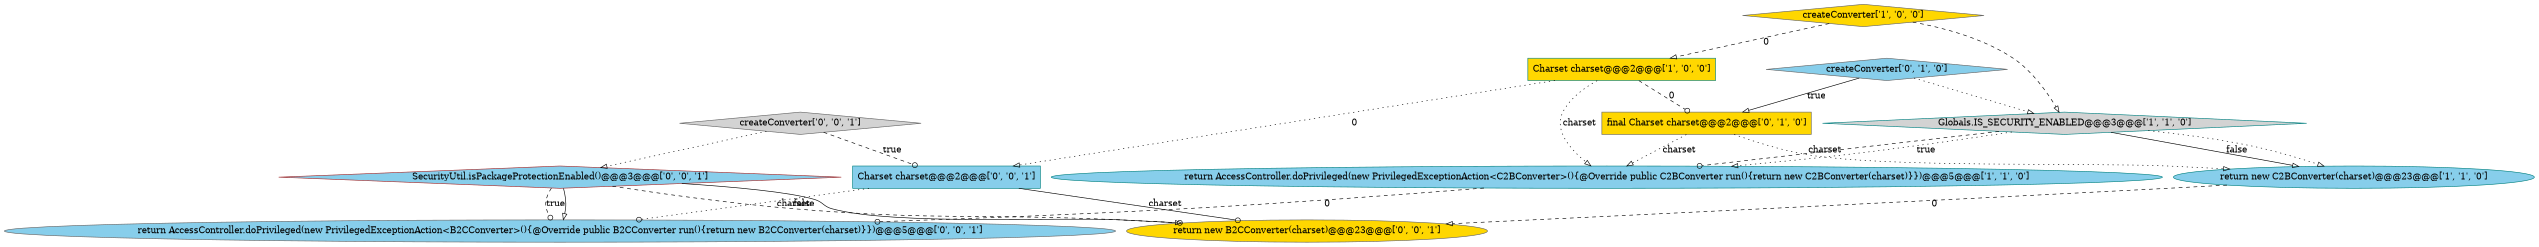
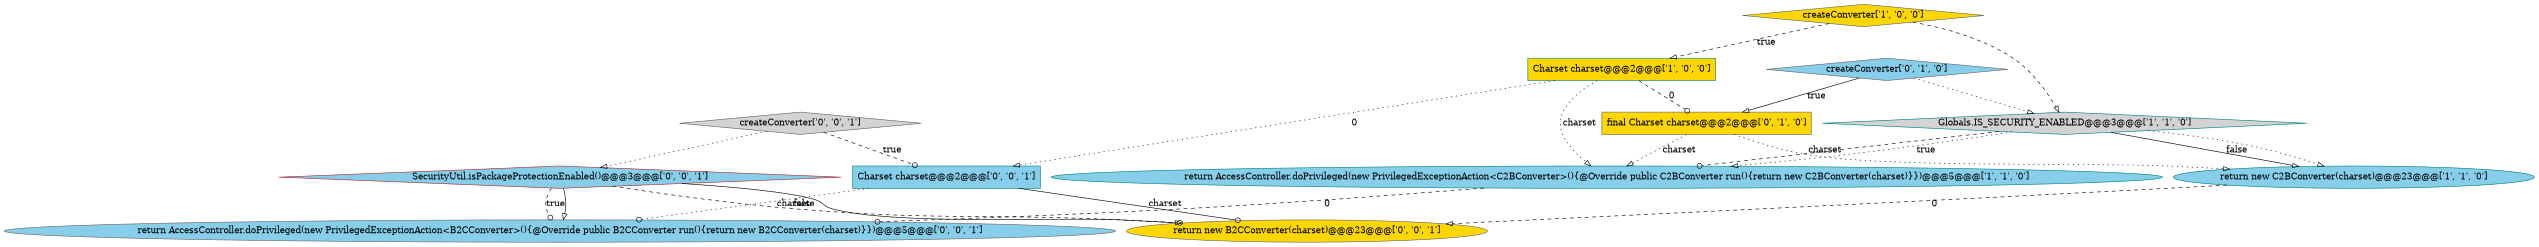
(1766, 42) -> (1766, 42)
